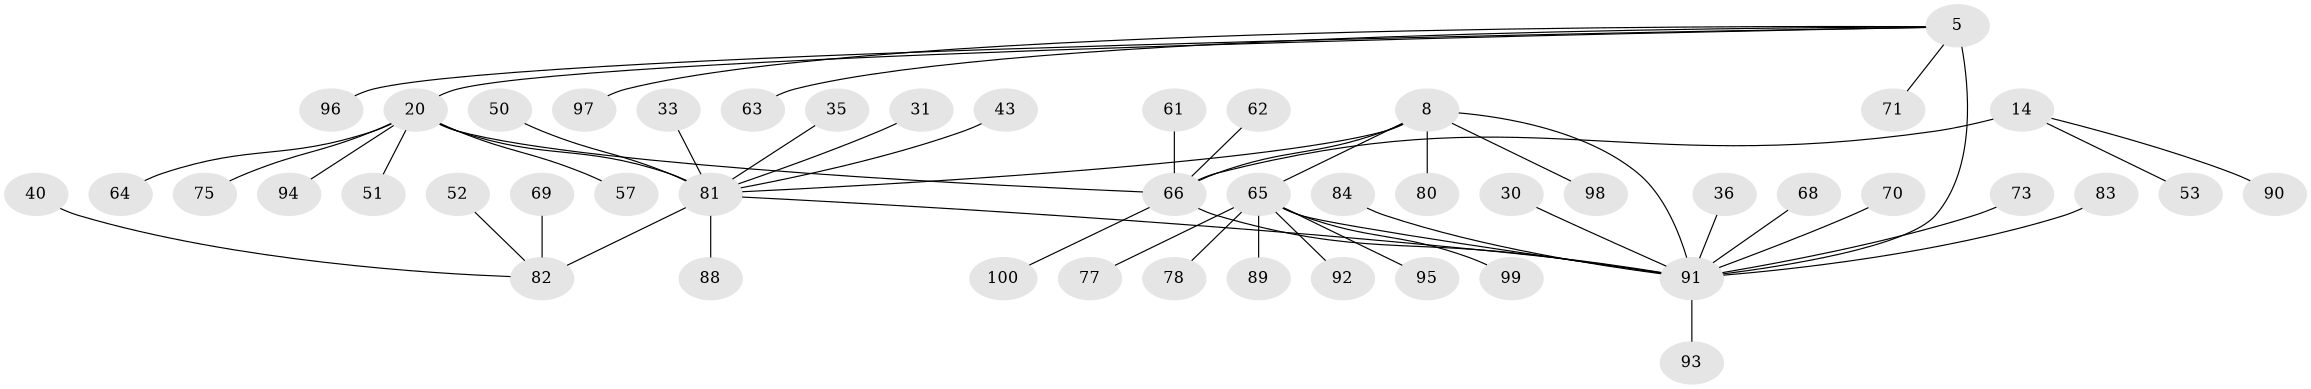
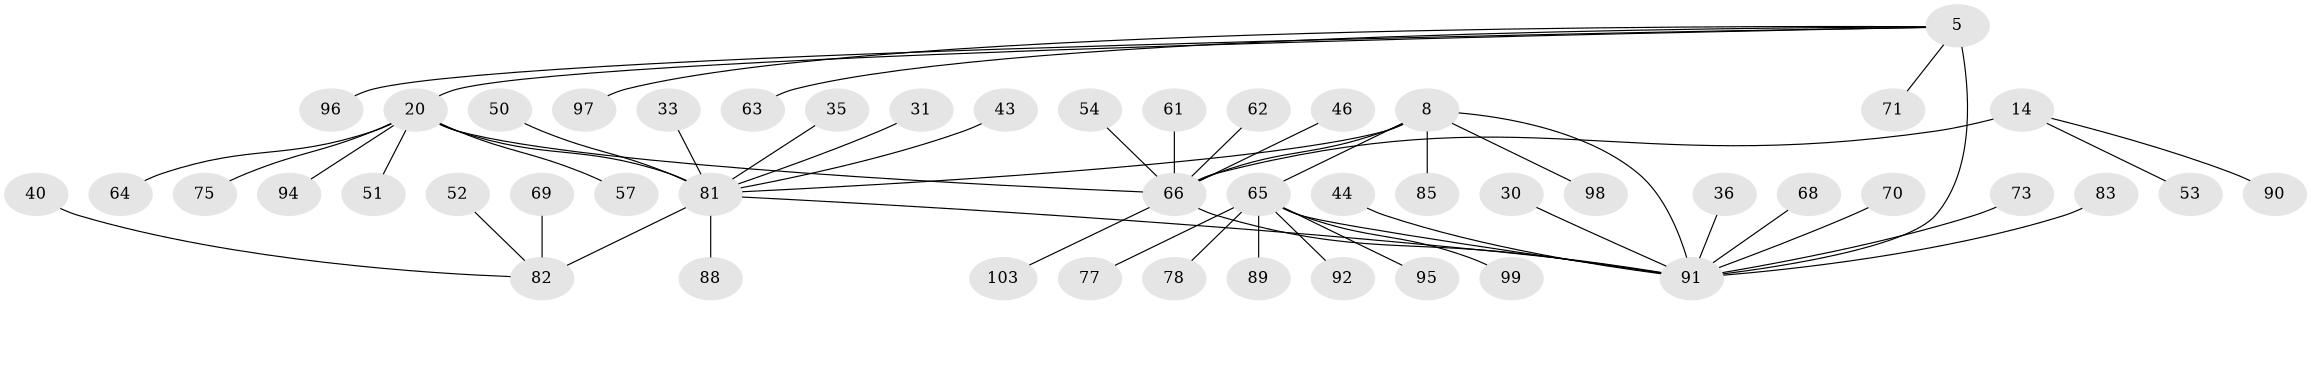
none -> (1090, 110)
none -> (1343, 110)
(1343, 194) -> (1343, 194)
(1427, 194) -> (1427, 194)
(1003, 279) -> (1003, 279)
(1692, 363) -> none
